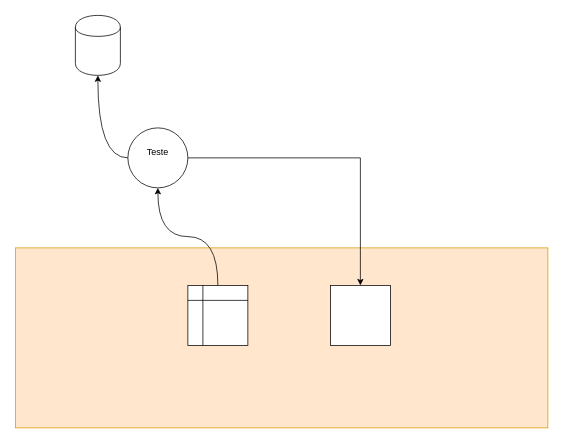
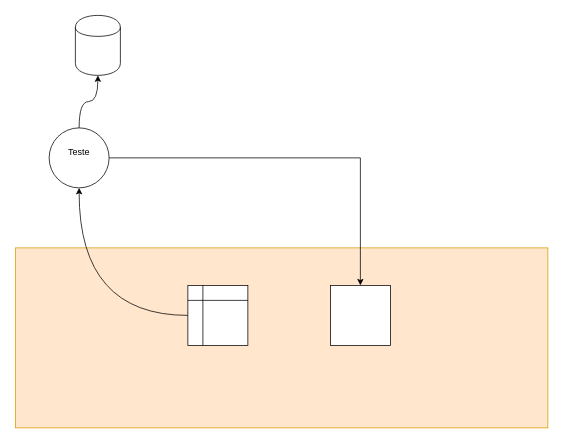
(158, 158) -> (79, 158)
